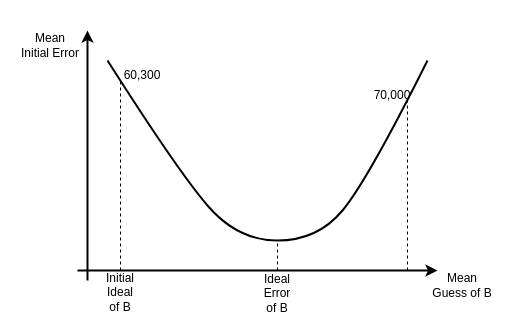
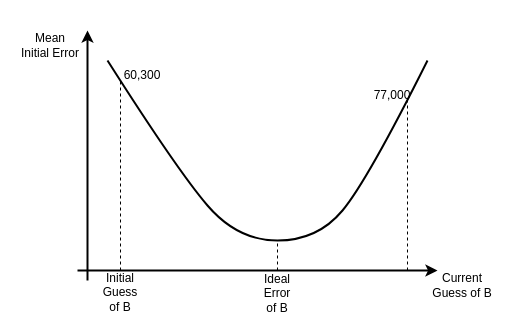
(393, 96) -> (393, 96)
(463, 286) -> (463, 286)
(121, 293) -> (121, 293)
